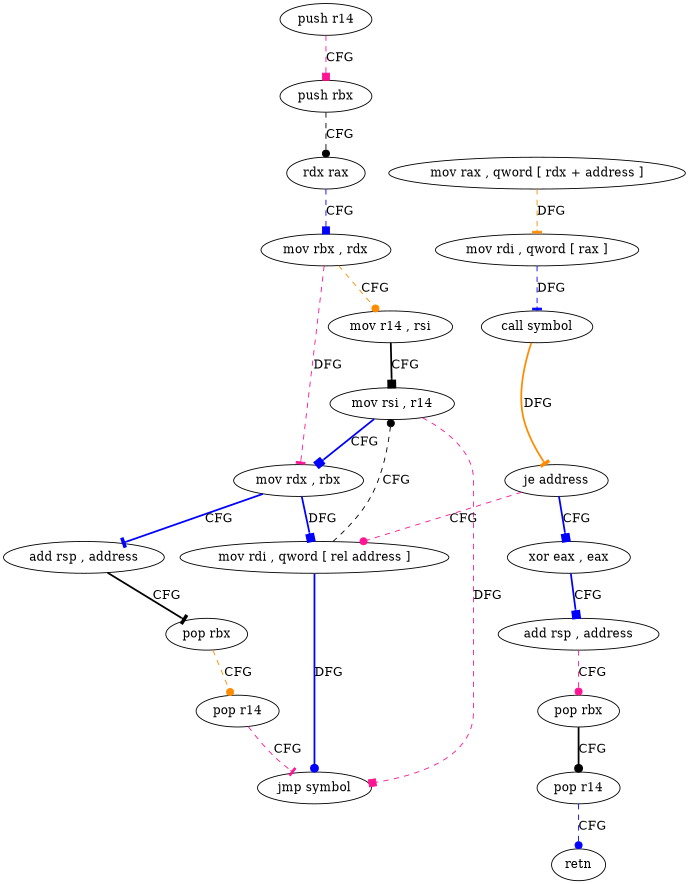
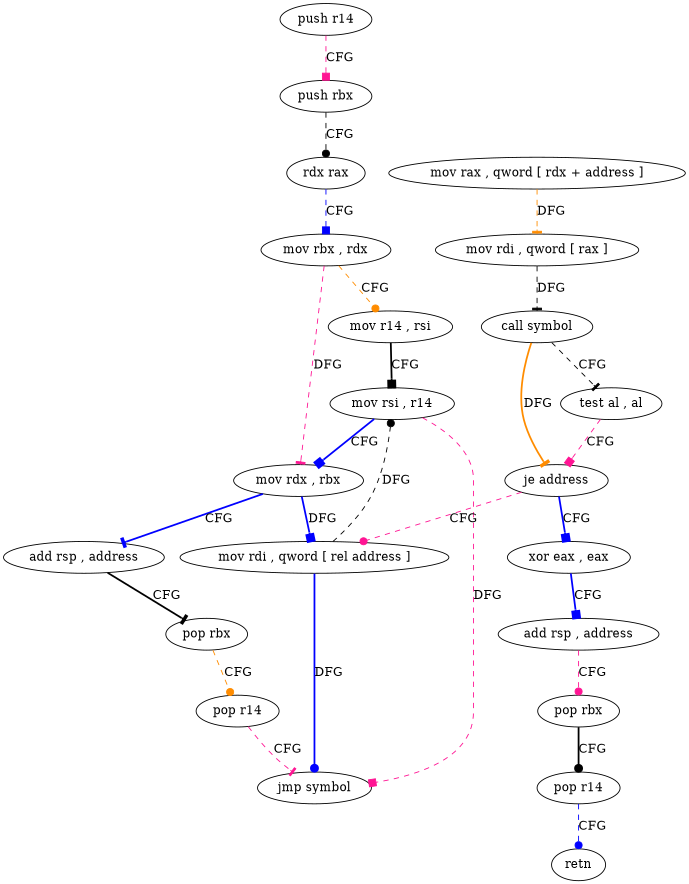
(537, 286) -> (537, 286)
none -> (611, 404)
(397, 481) -> (397, 481)
